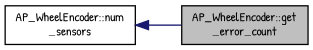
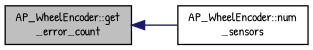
(165, 25) -> (161, 25)
